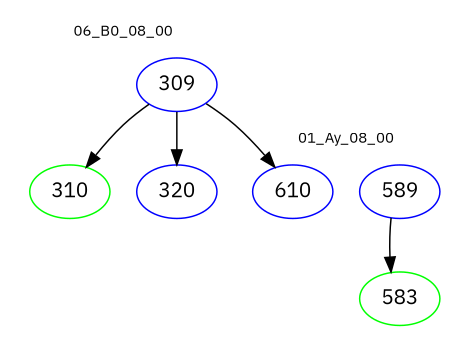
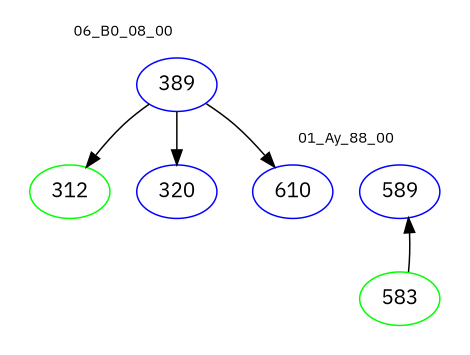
(177, 85) -> (177, 85)
(346, 139) -> (346, 139)
(70, 192) -> (70, 192)
(390, 238) -> (410, 253)
